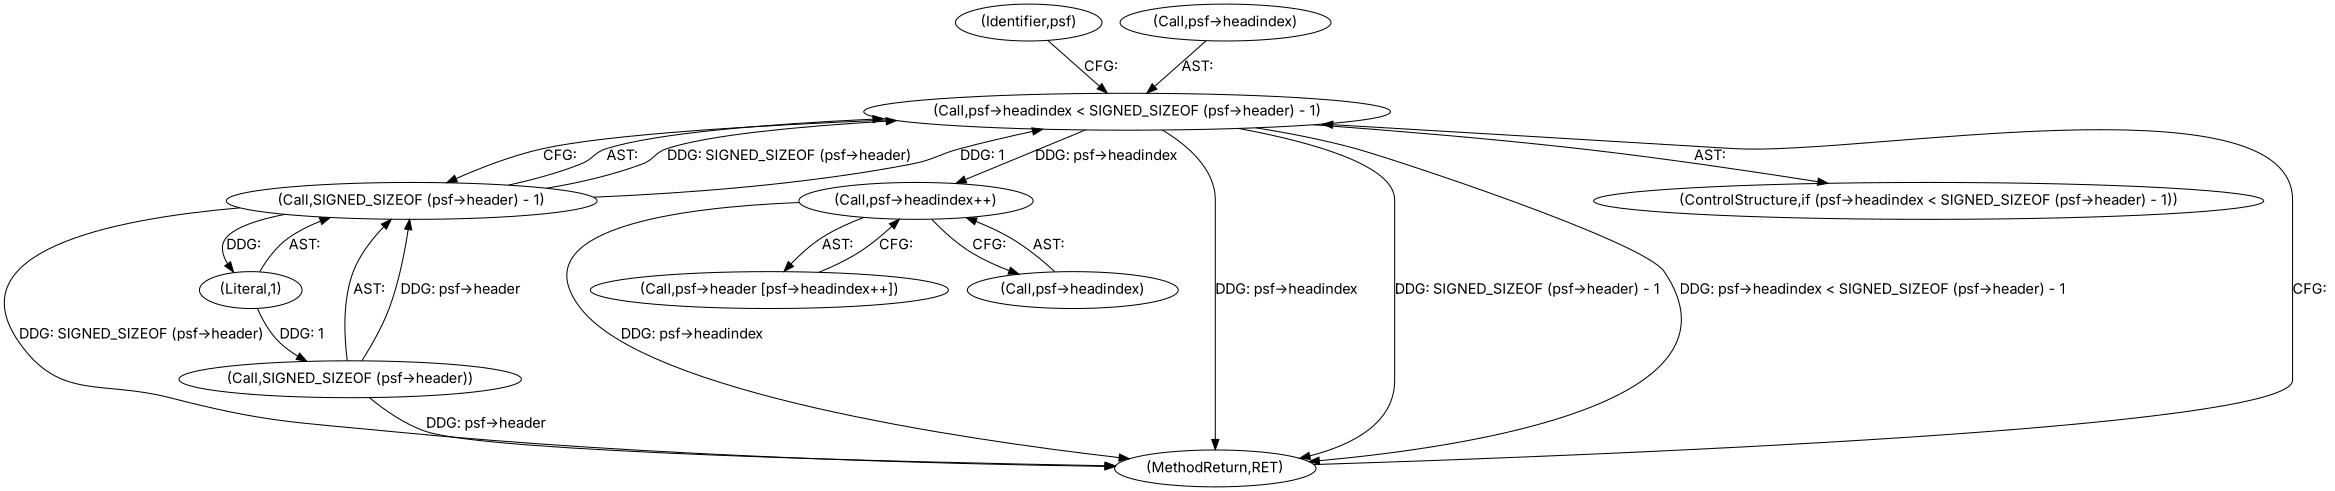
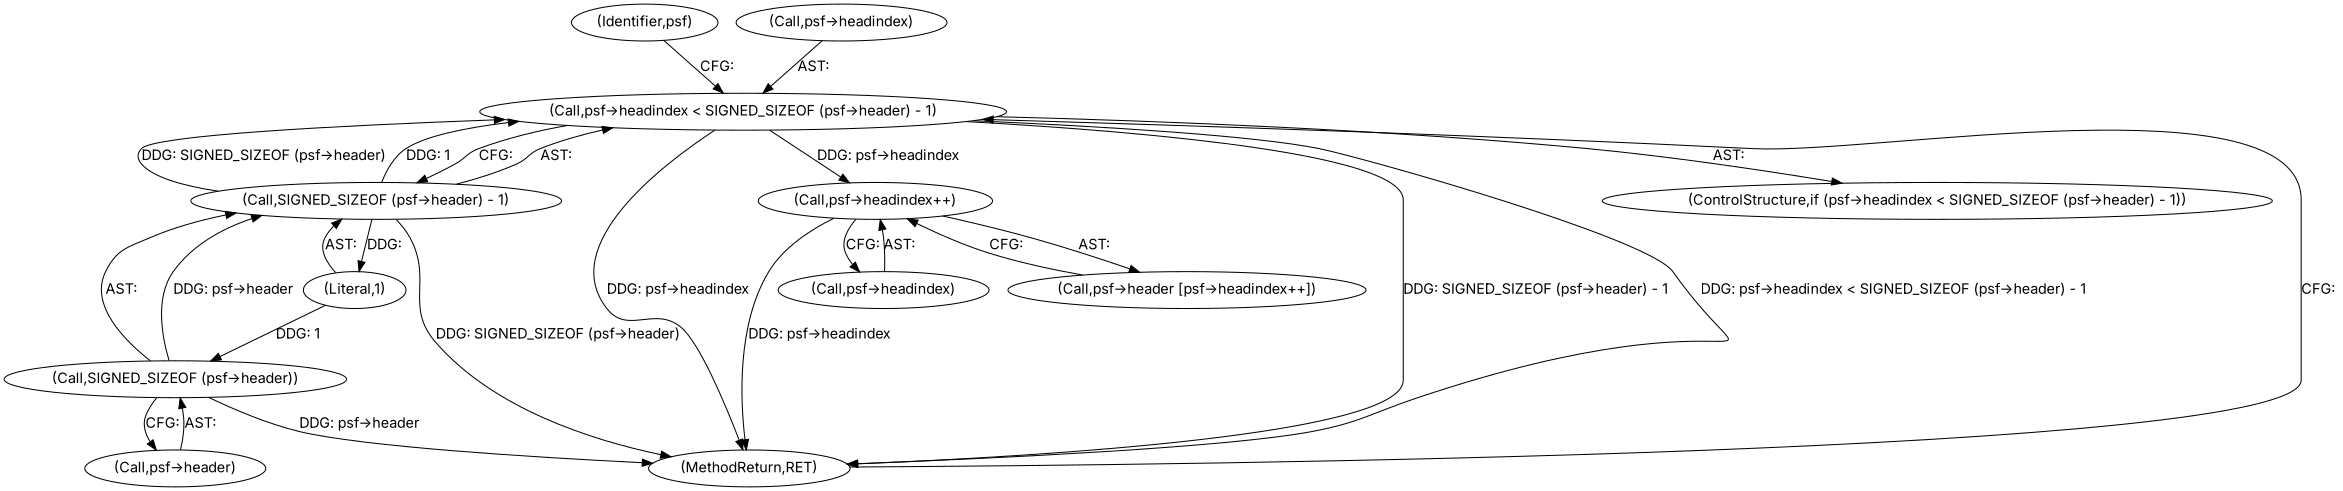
none -> (175, 468)
